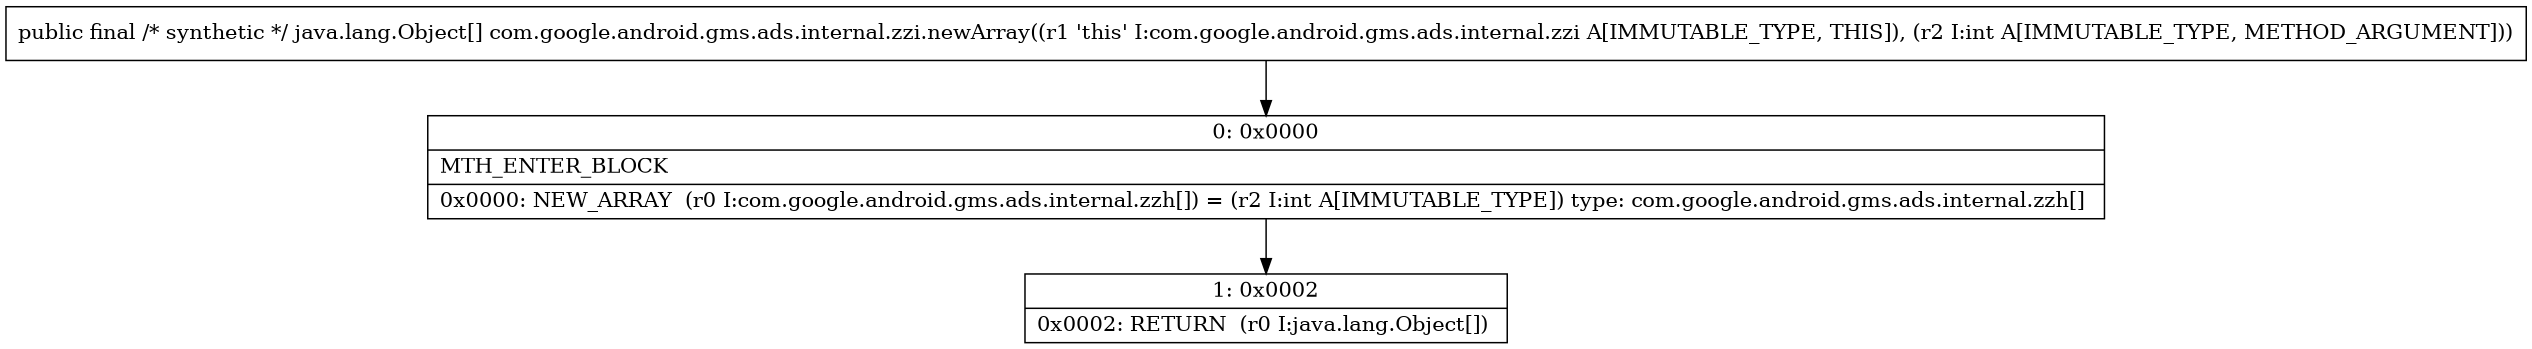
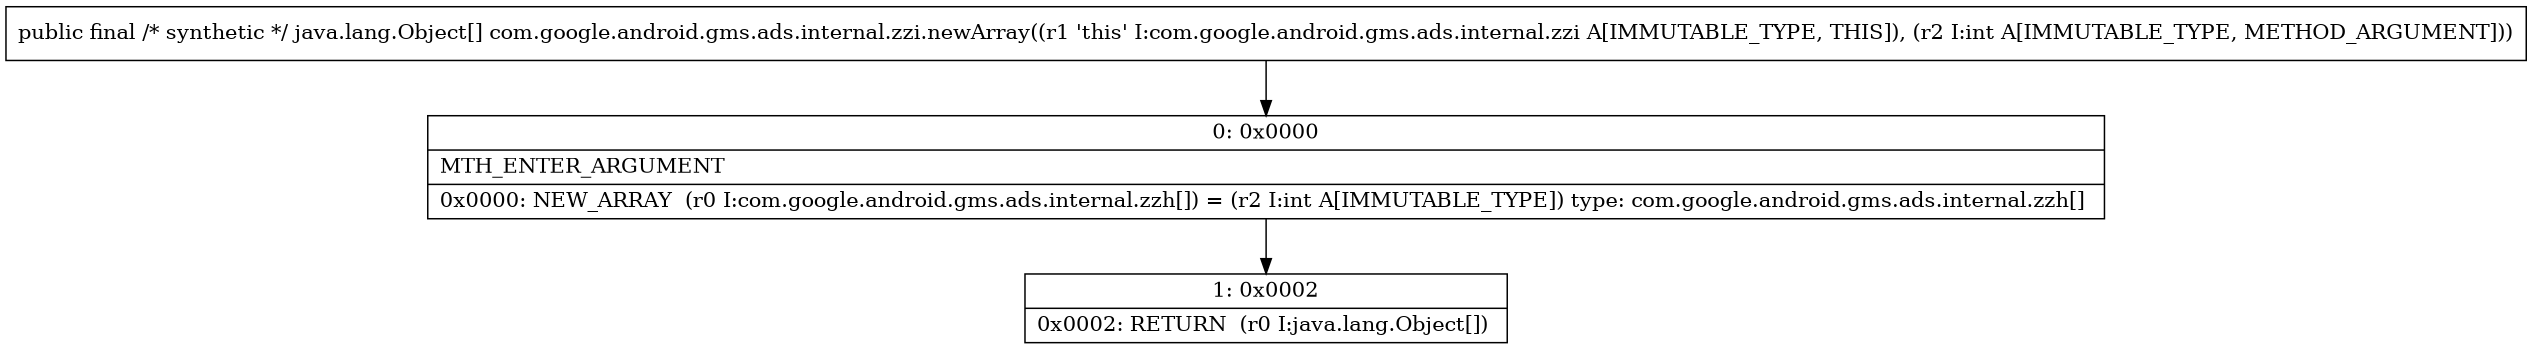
(555, 166) -> (582, 166)
